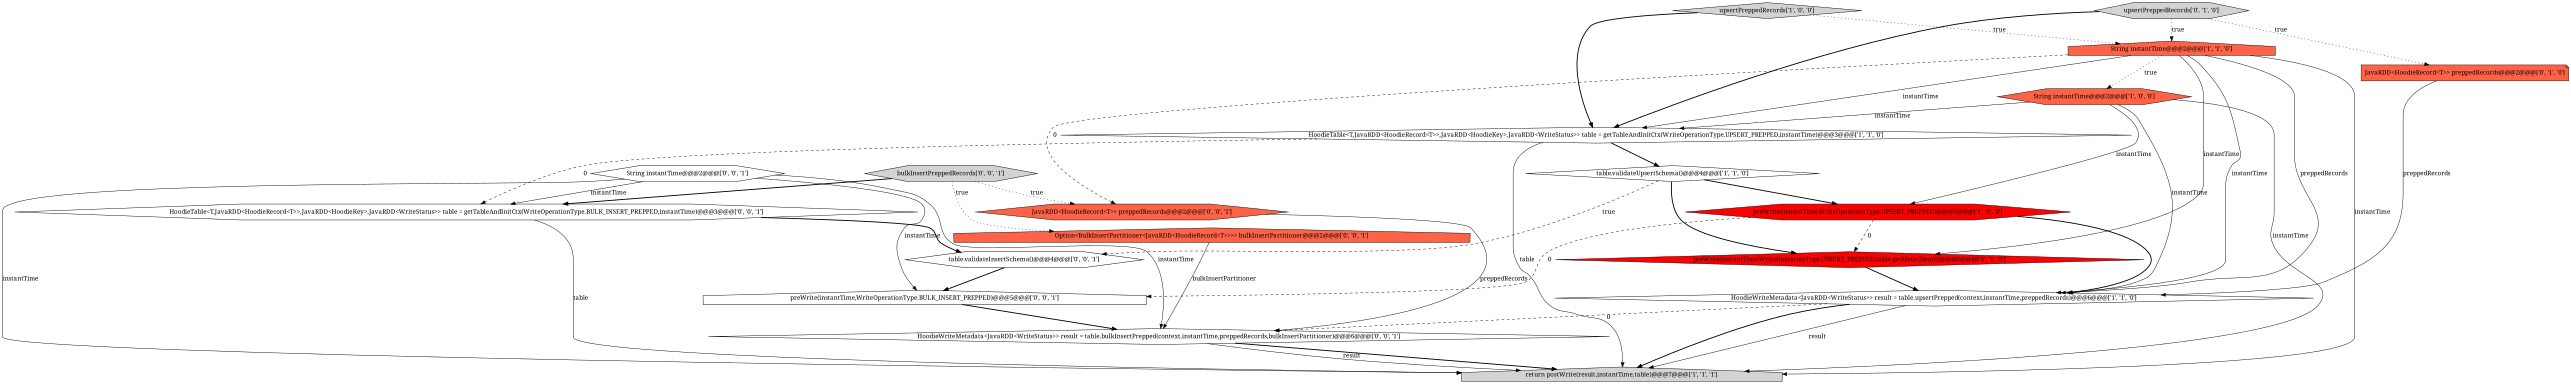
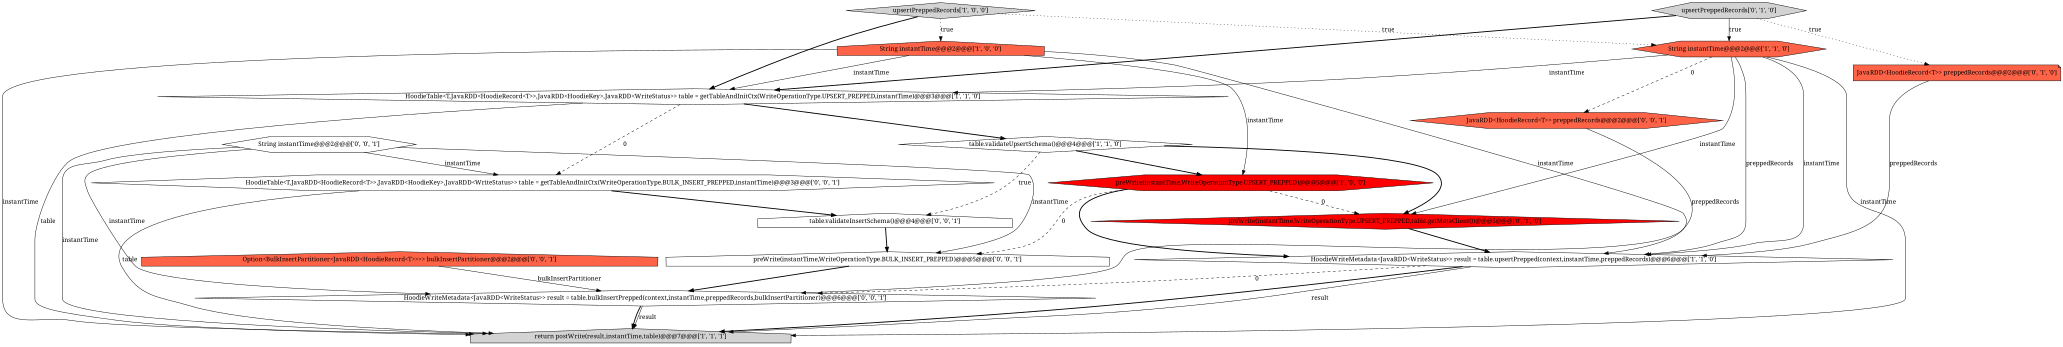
(2172, 28) -> (1729, 28)
(2172, 49) -> (1729, 49)
(2136, 71) -> (941, 28)
(2094, 97) -> (941, 49)
(951, 174) -> none
(1024, 260) -> (885, 221)
